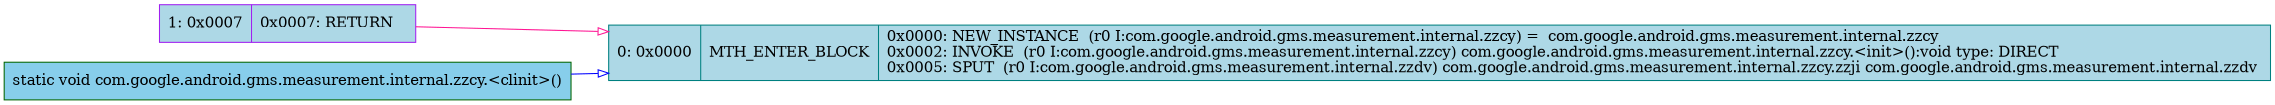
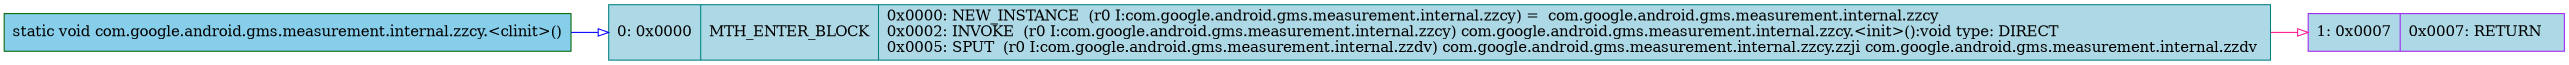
(507, 29) -> (2284, 32)
